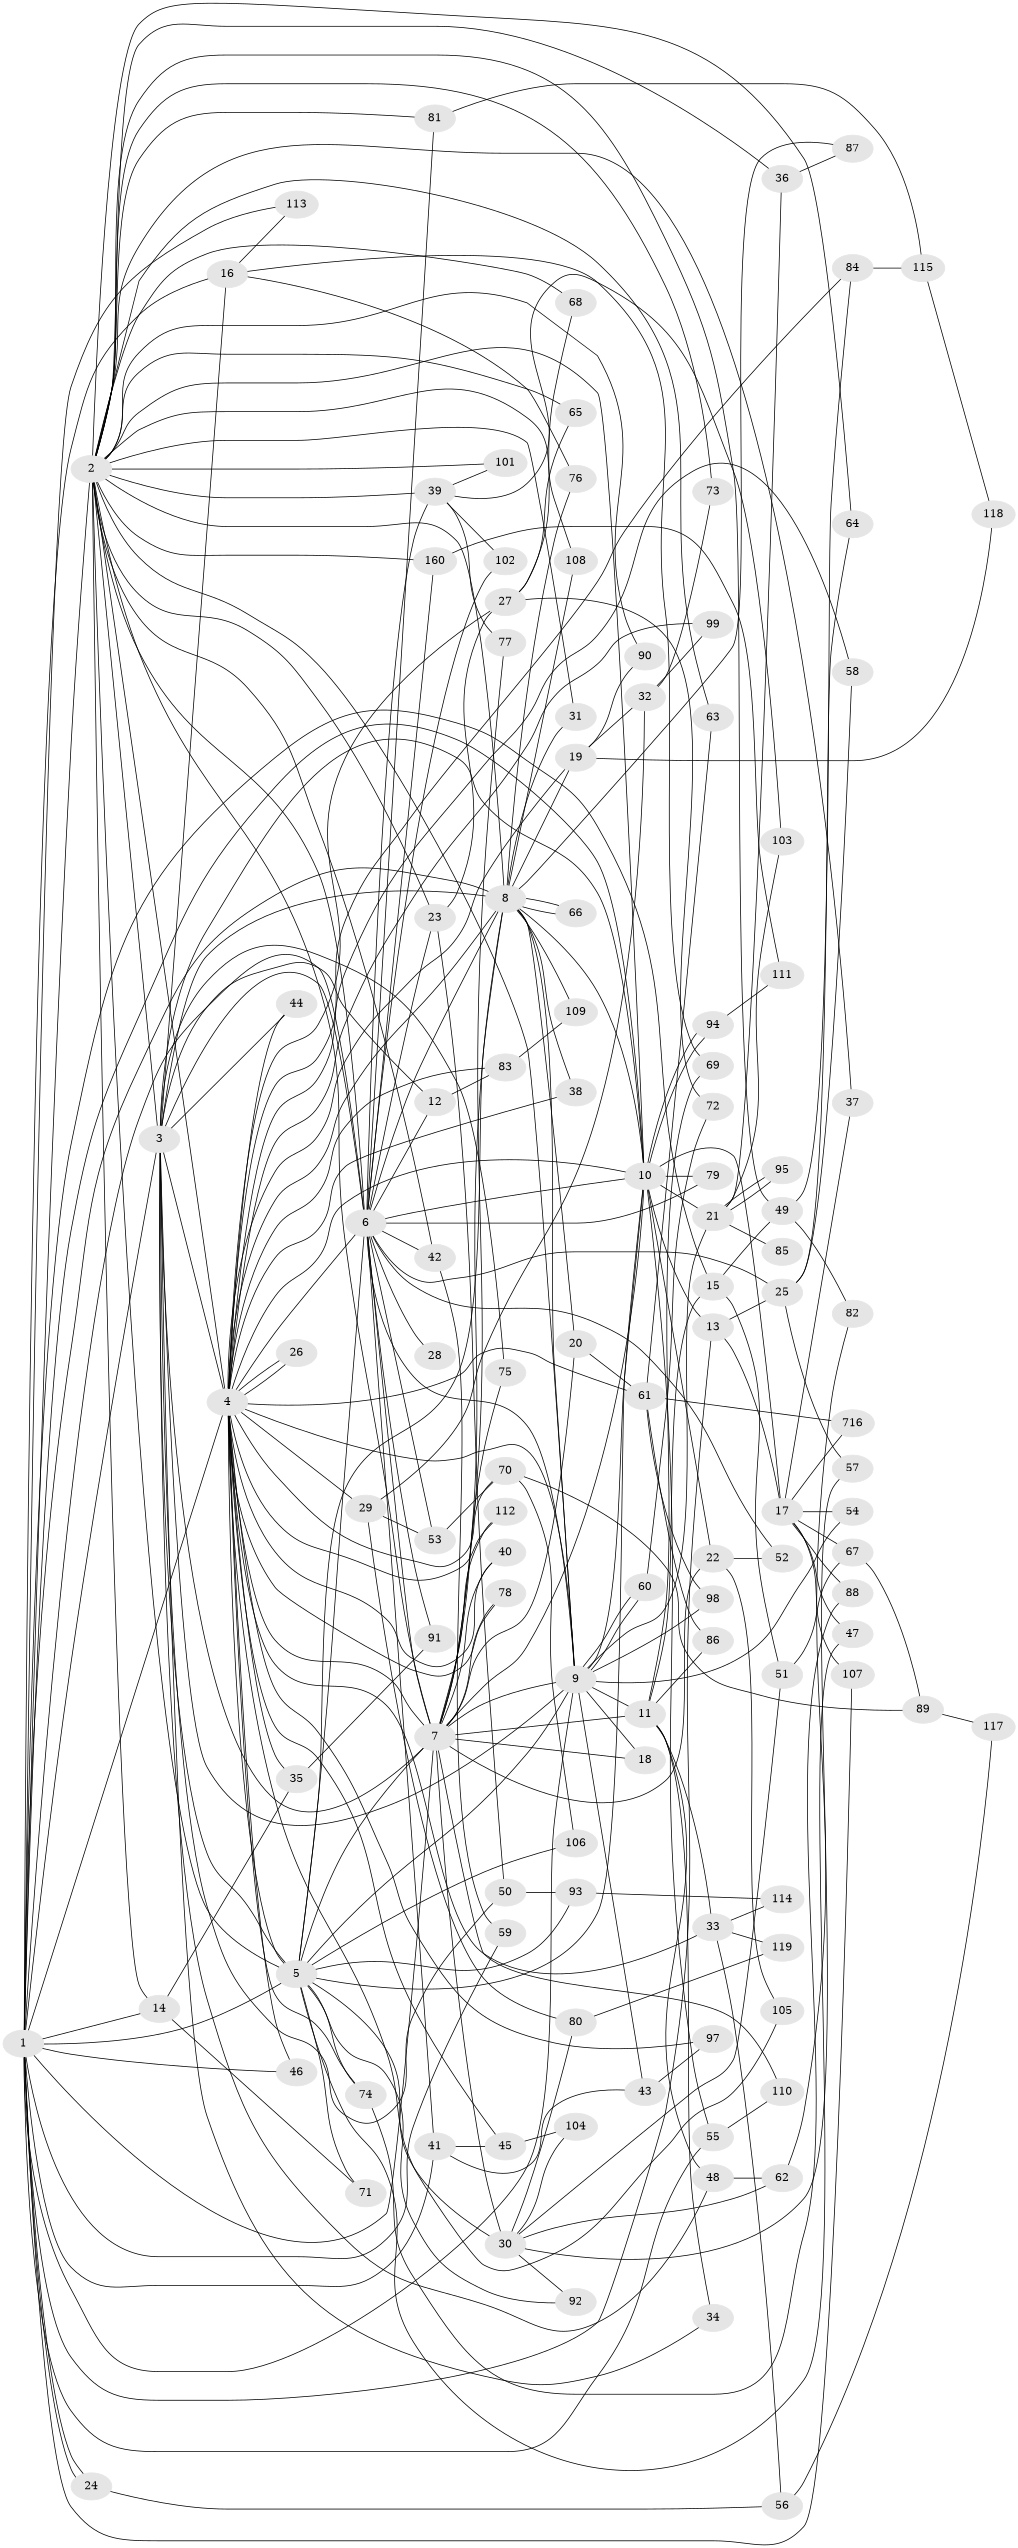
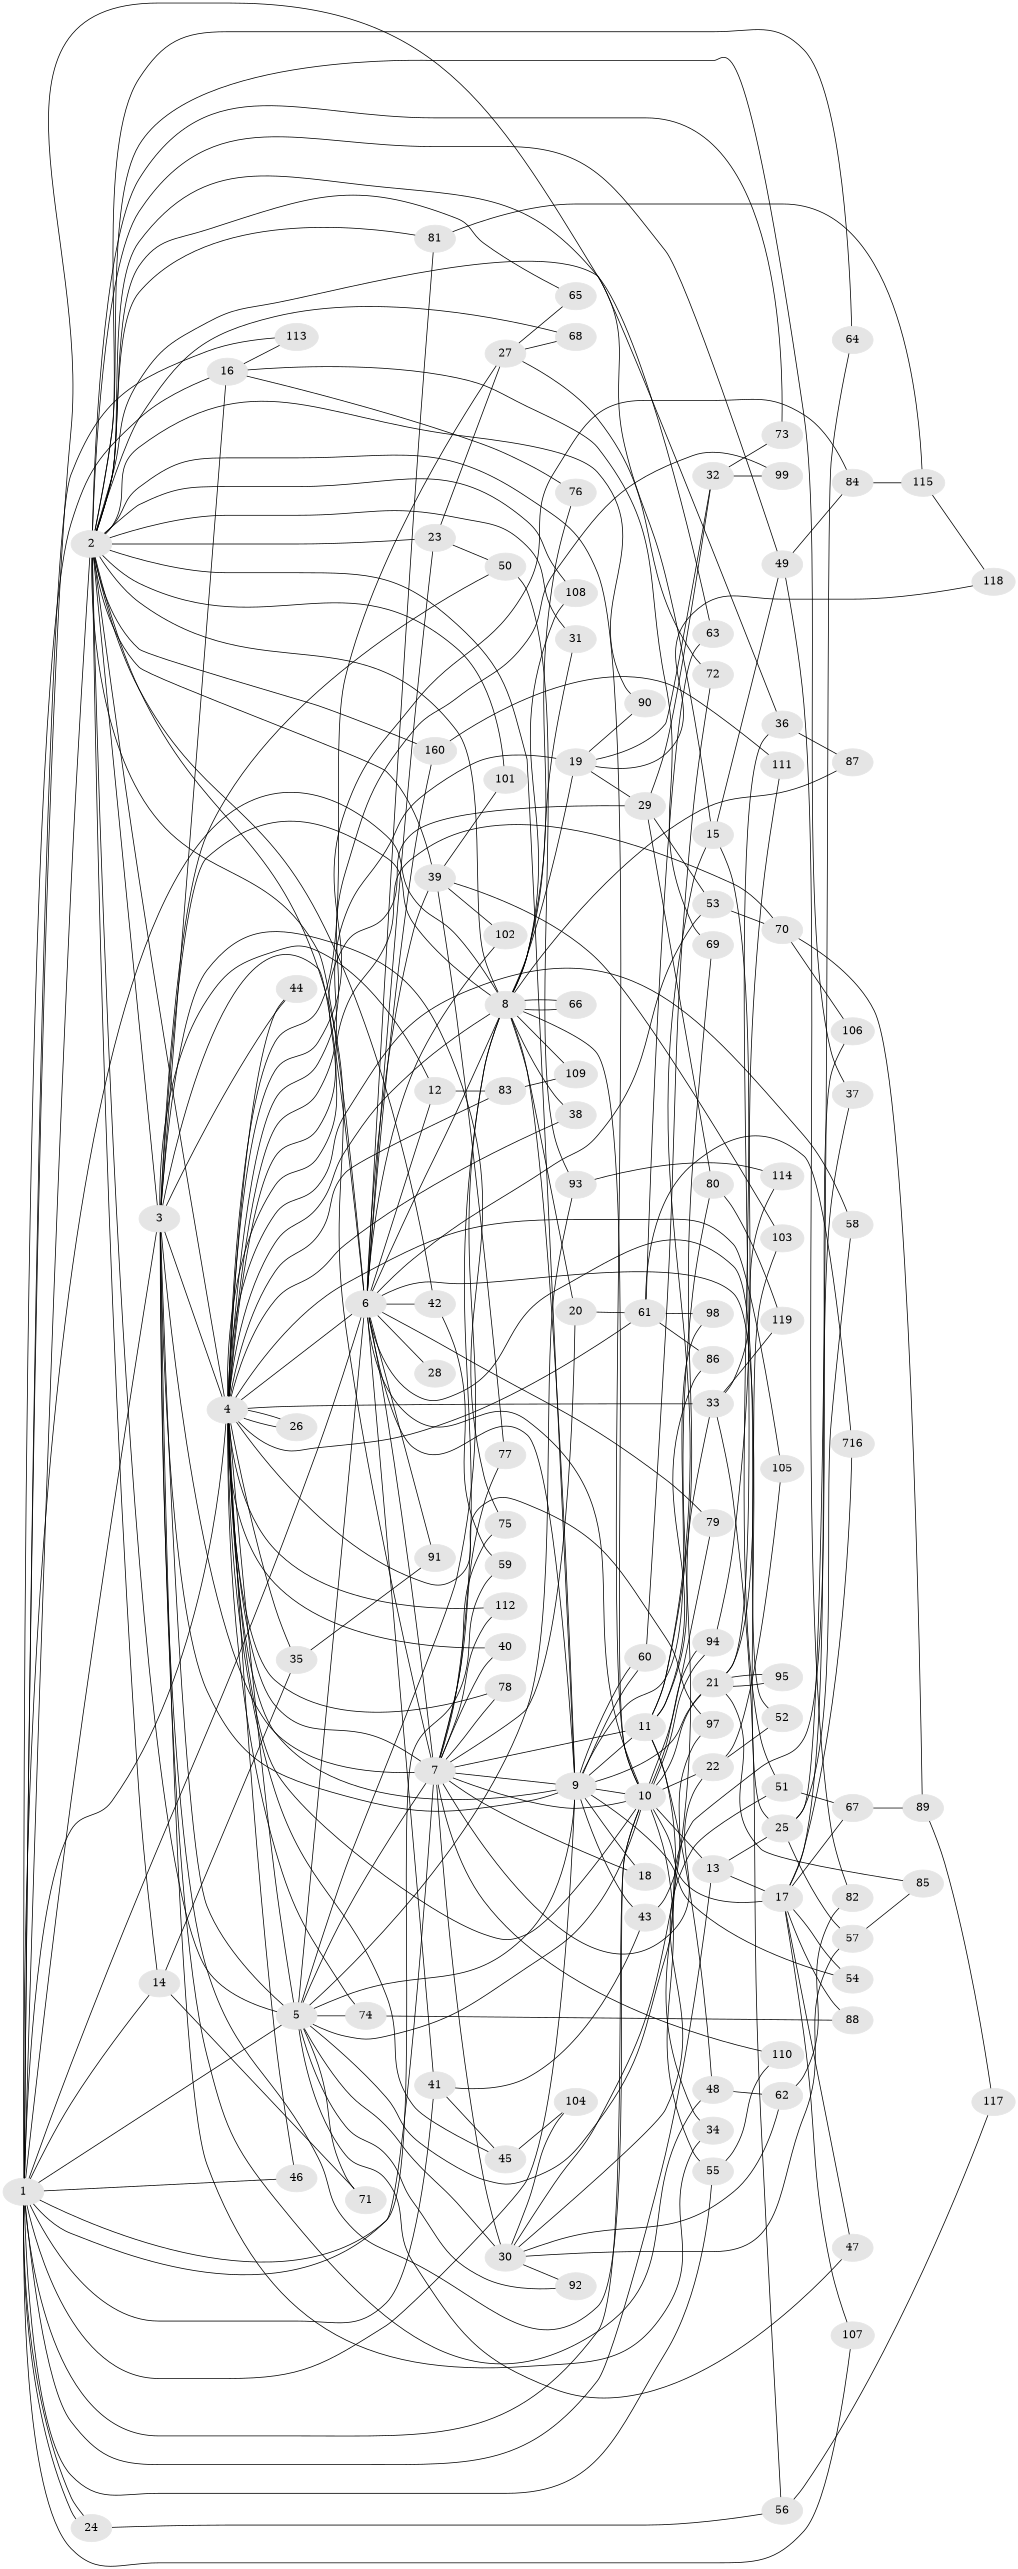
none -> (610, 784)
none -> (888, 1911)
